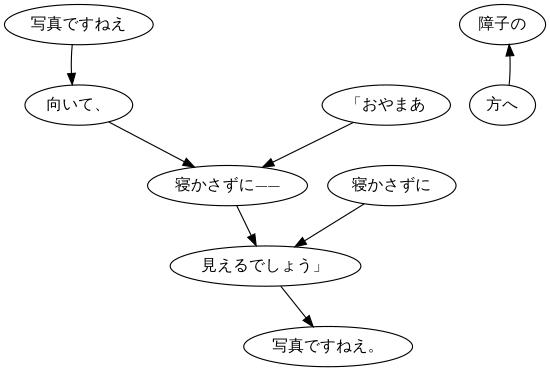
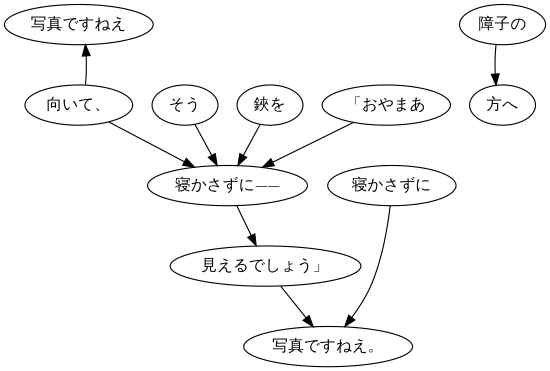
(71, 59) -> (86, 70)
(510, 71) -> (495, 59)
none -> (185, 105)
none -> (270, 105)
(334, 222) -> (379, 264)
